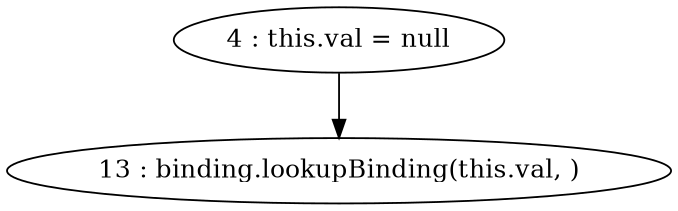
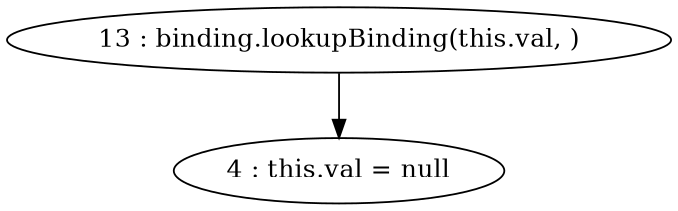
(339, 96) -> (339, 96)
